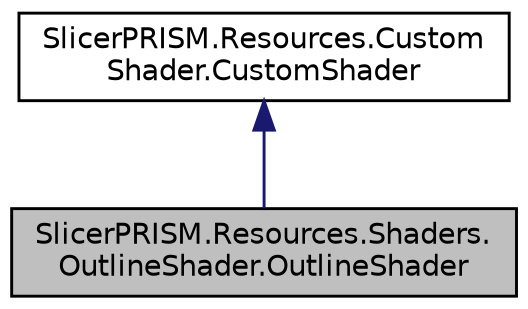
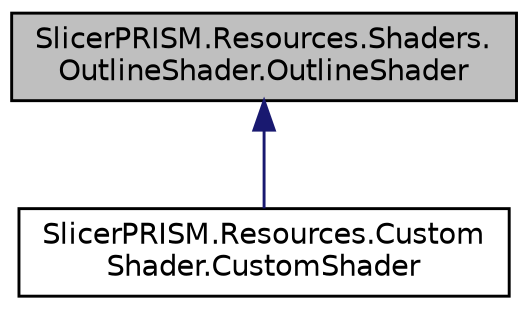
(264, 170) -> (264, 170)
